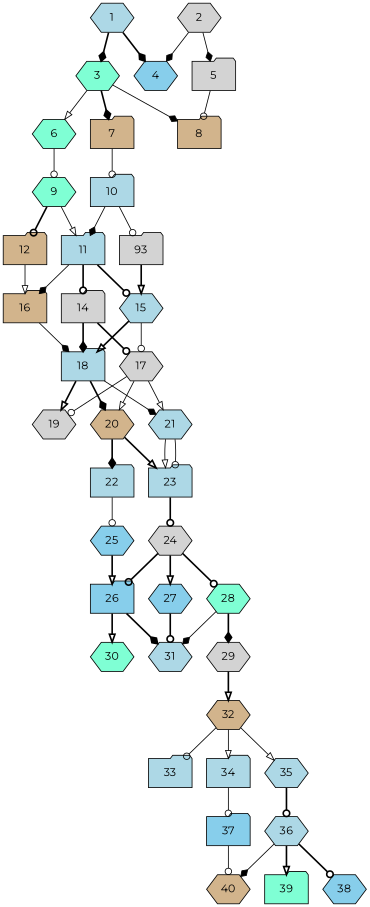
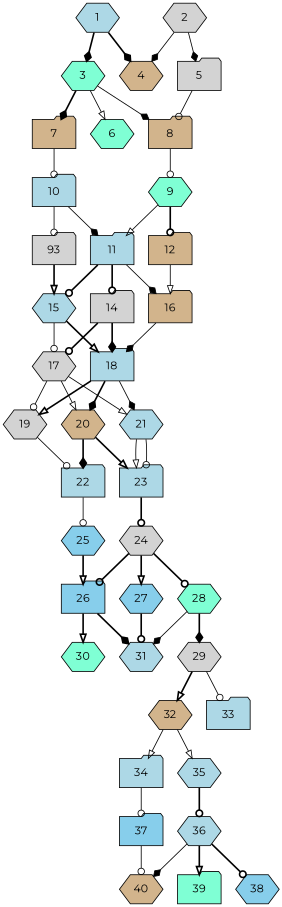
(156, 76) -> (141, 76)
(54, 160) -> (170, 160)
none -> (51, 450)
(203, 741) -> (212, 683)
